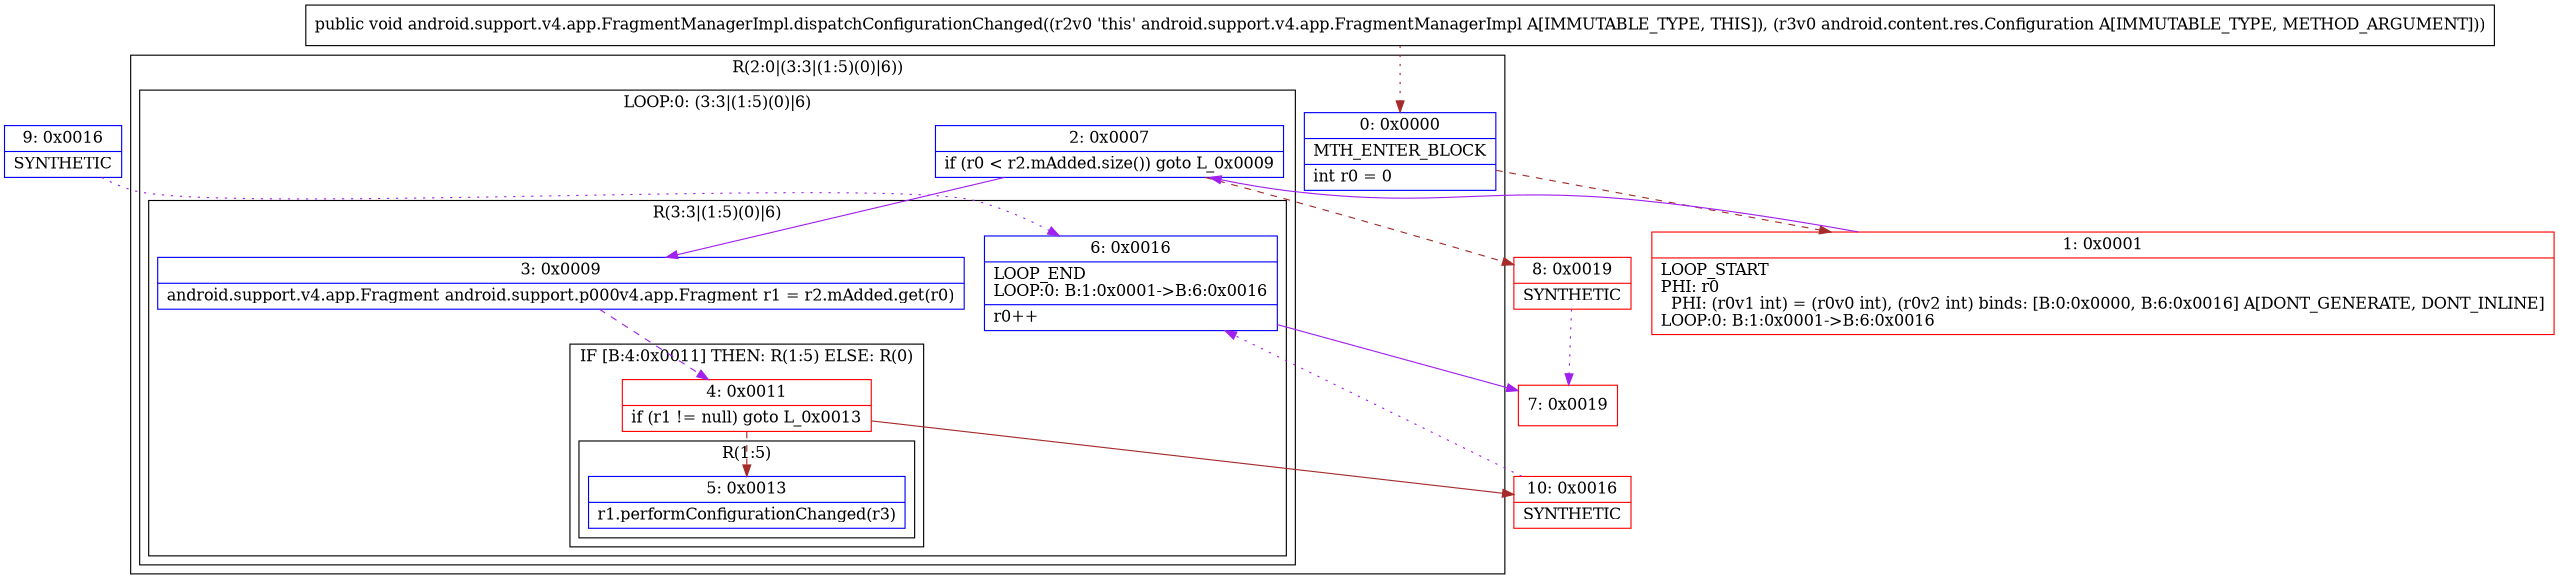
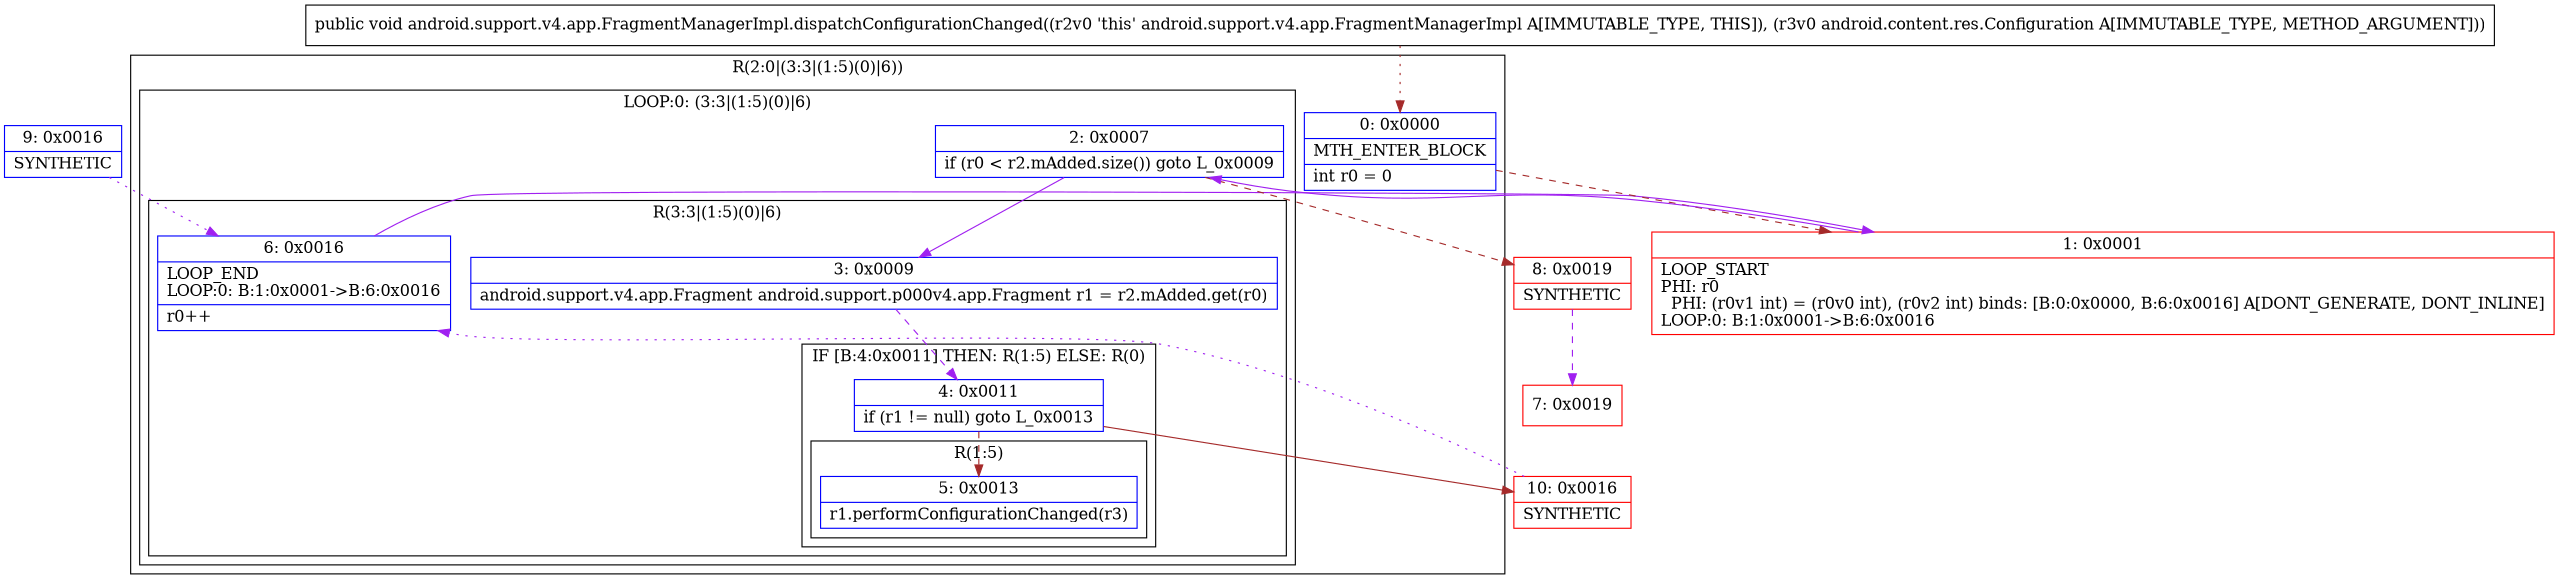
(1570, 342) -> (1572, 342)
(1392, 356) -> (1115, 192)
(747, 406) -> (979, 406)
